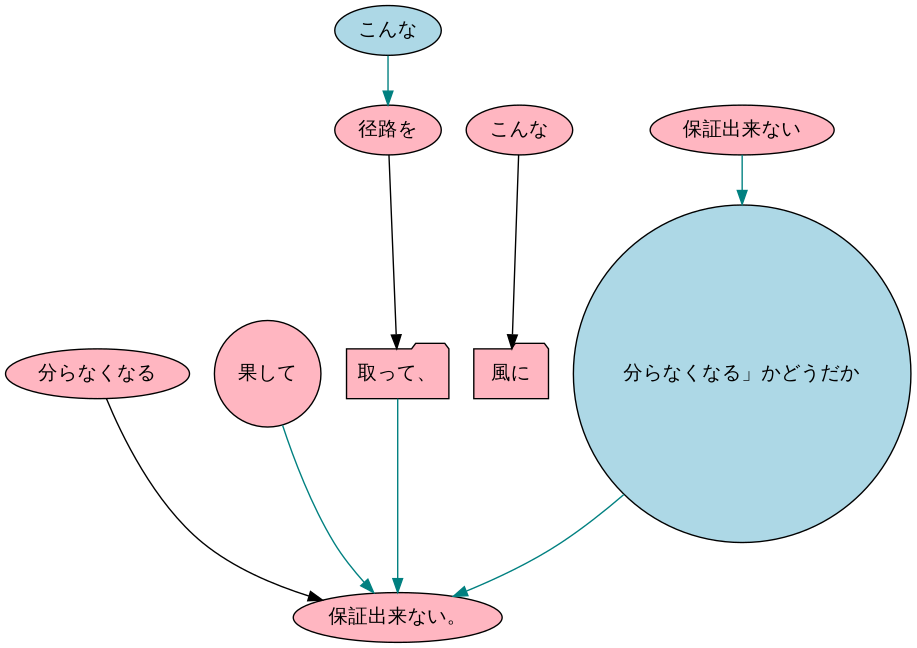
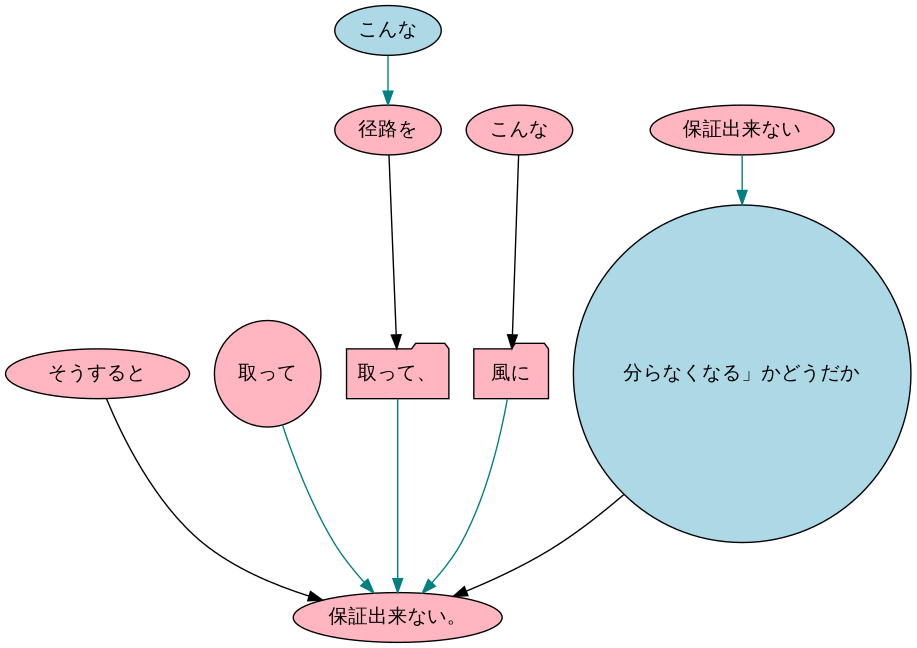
(98, 374) -> (98, 374)
(268, 374) -> (268, 374)
none -> (482, 496)
(550, 550) -> (550, 550)
